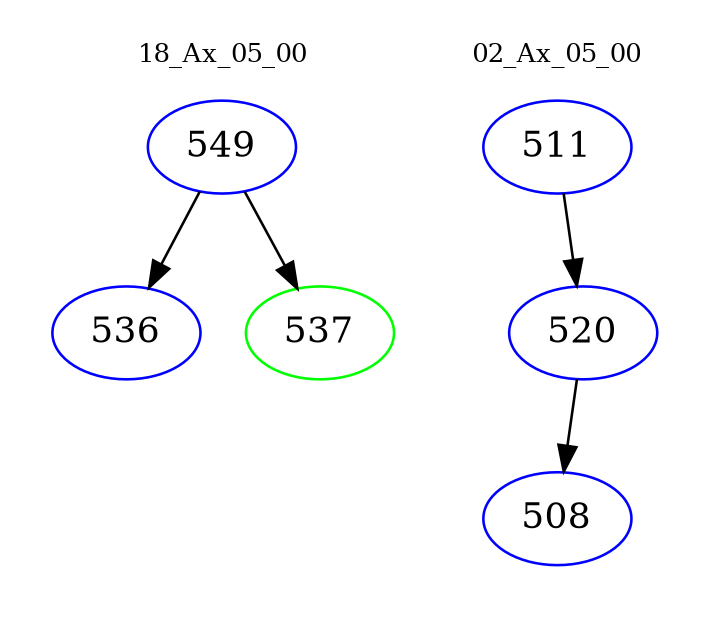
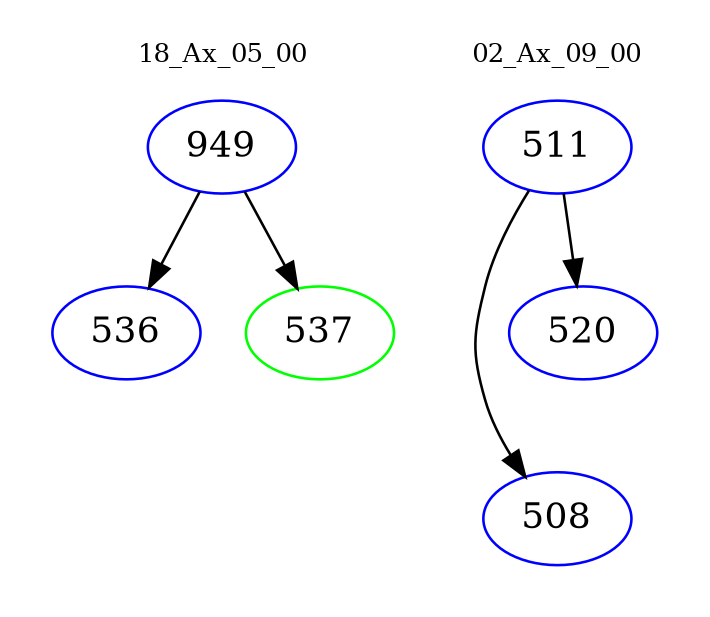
(557, 55) -> (557, 55)
(222, 147) -> (222, 147)
(572, 412) -> (478, 321)
